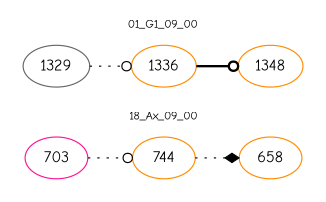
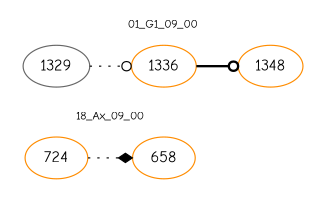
(56, 158) -> none
(164, 158) -> (56, 158)
